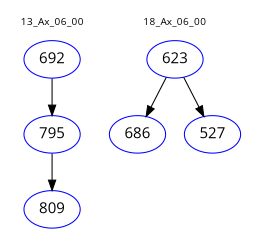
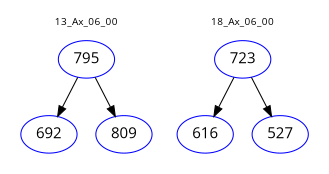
(175, 59) -> (243, 59)
(52, 92) -> (70, 92)
(138, 134) -> (205, 134)
